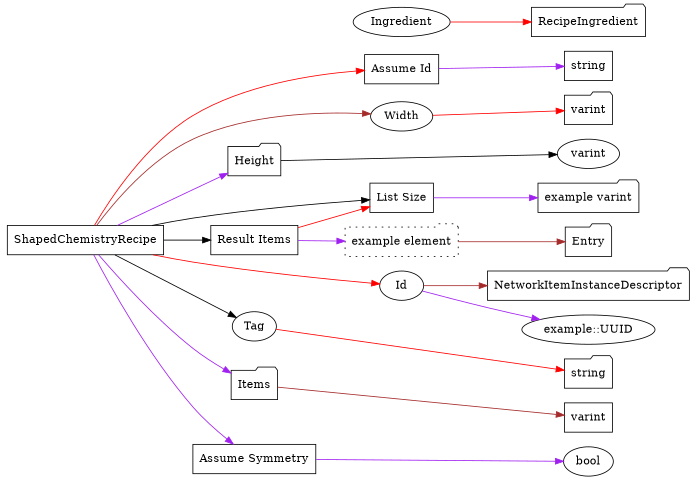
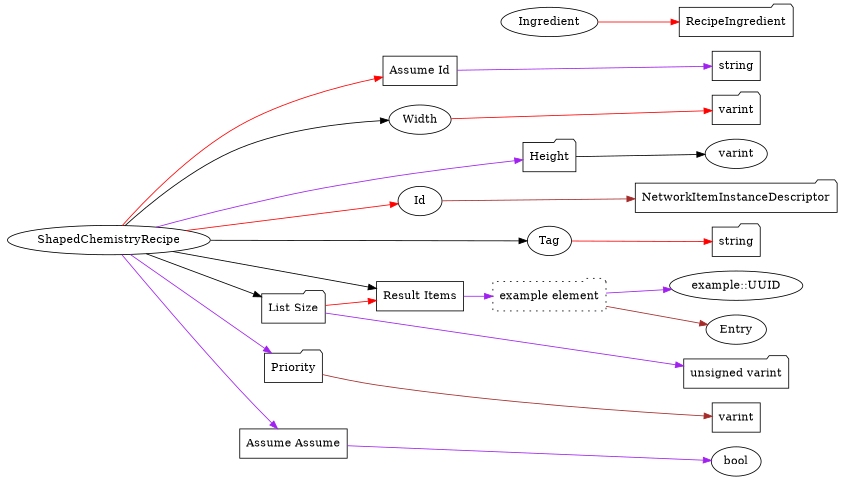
(213, 131) -> (242, 147)
(402, 198) -> (293, 308)
(588, 198) -> (736, 374)
(330, 218) -> (347, 303)
(85, 240) -> (109, 240)
(588, 242) -> (736, 330)
(477, 305) -> (635, 291)
(254, 385) -> (293, 368)
(254, 459) -> (293, 444)
